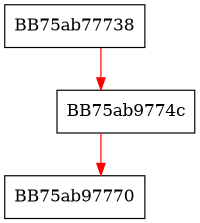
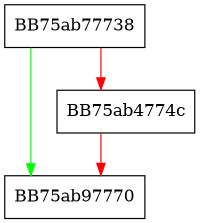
none -> (31, 106)
(126, 112) -> (126, 112)
